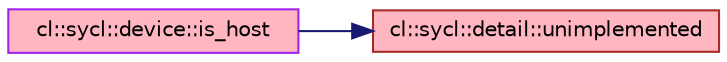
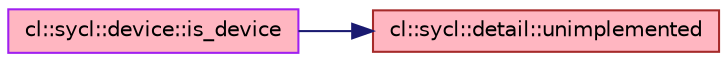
(153, 31) -> (153, 31)
